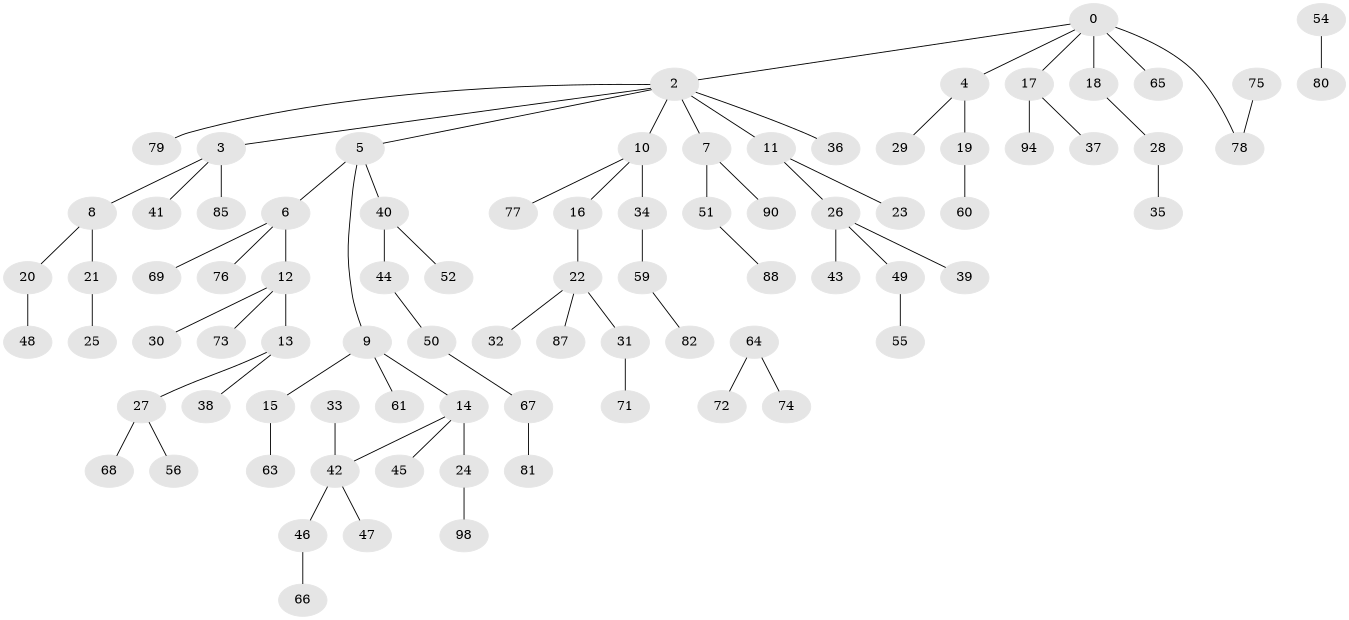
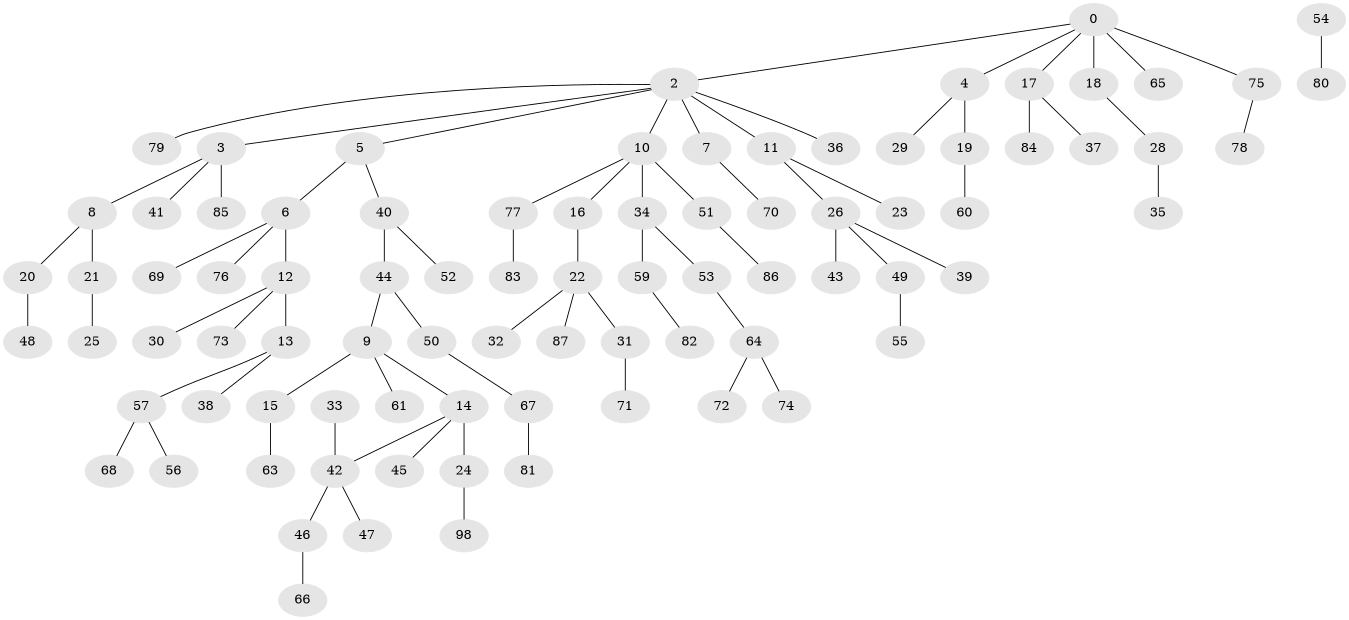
(1188, 66) -> (1176, 51)
(1029, 149) -> (1029, 149)
(707, 181) -> (674, 181)
(771, 213) -> (771, 213)
(348, 246) -> (376, 310)
none -> (513, 278)
none -> (707, 278)
(771, 278) -> (771, 278)
(142, 407) -> (142, 407)
